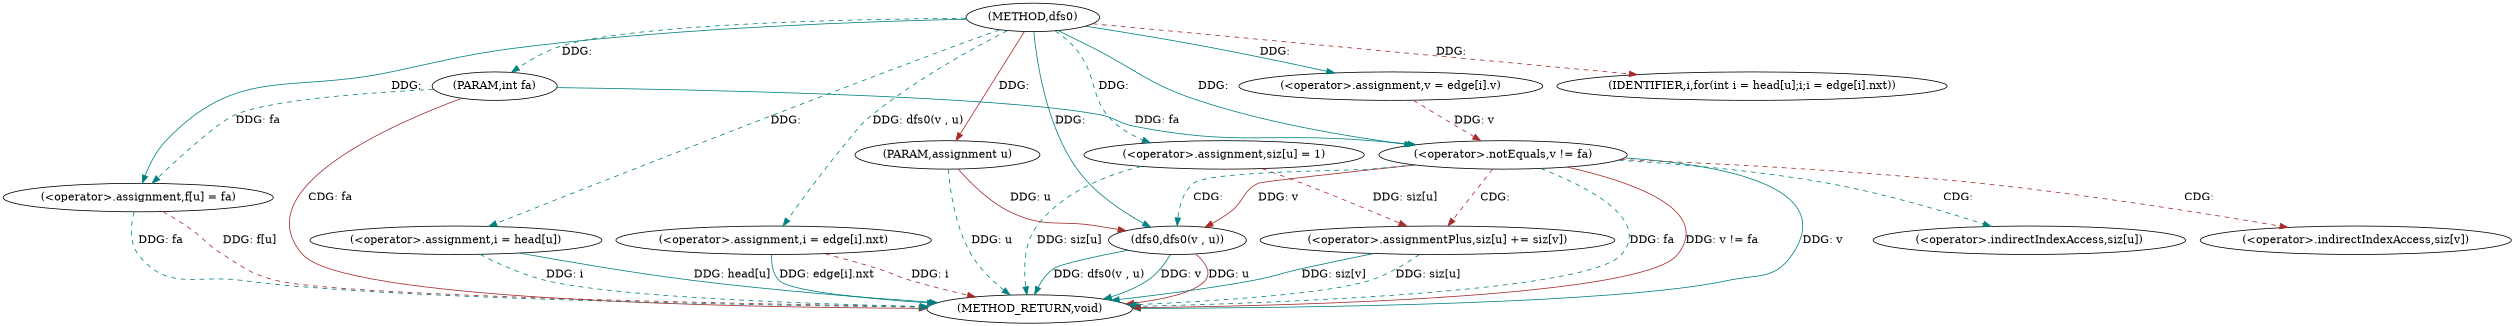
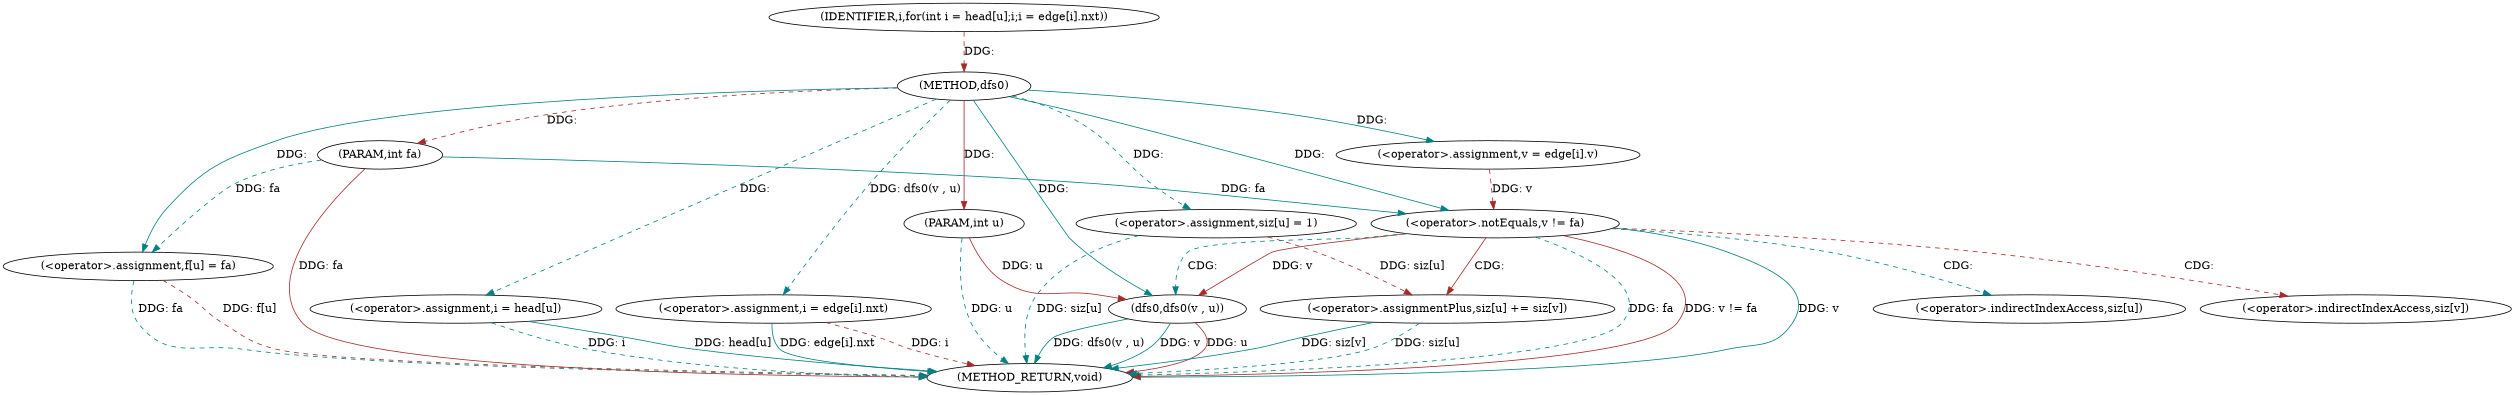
(739, 25) -> (660, 101)
(1361, 49) -> (964, 48)
(947, 155) -> (964, 224)
(1473, 194) -> (1469, 263)
(330, 198) -> (321, 266)
